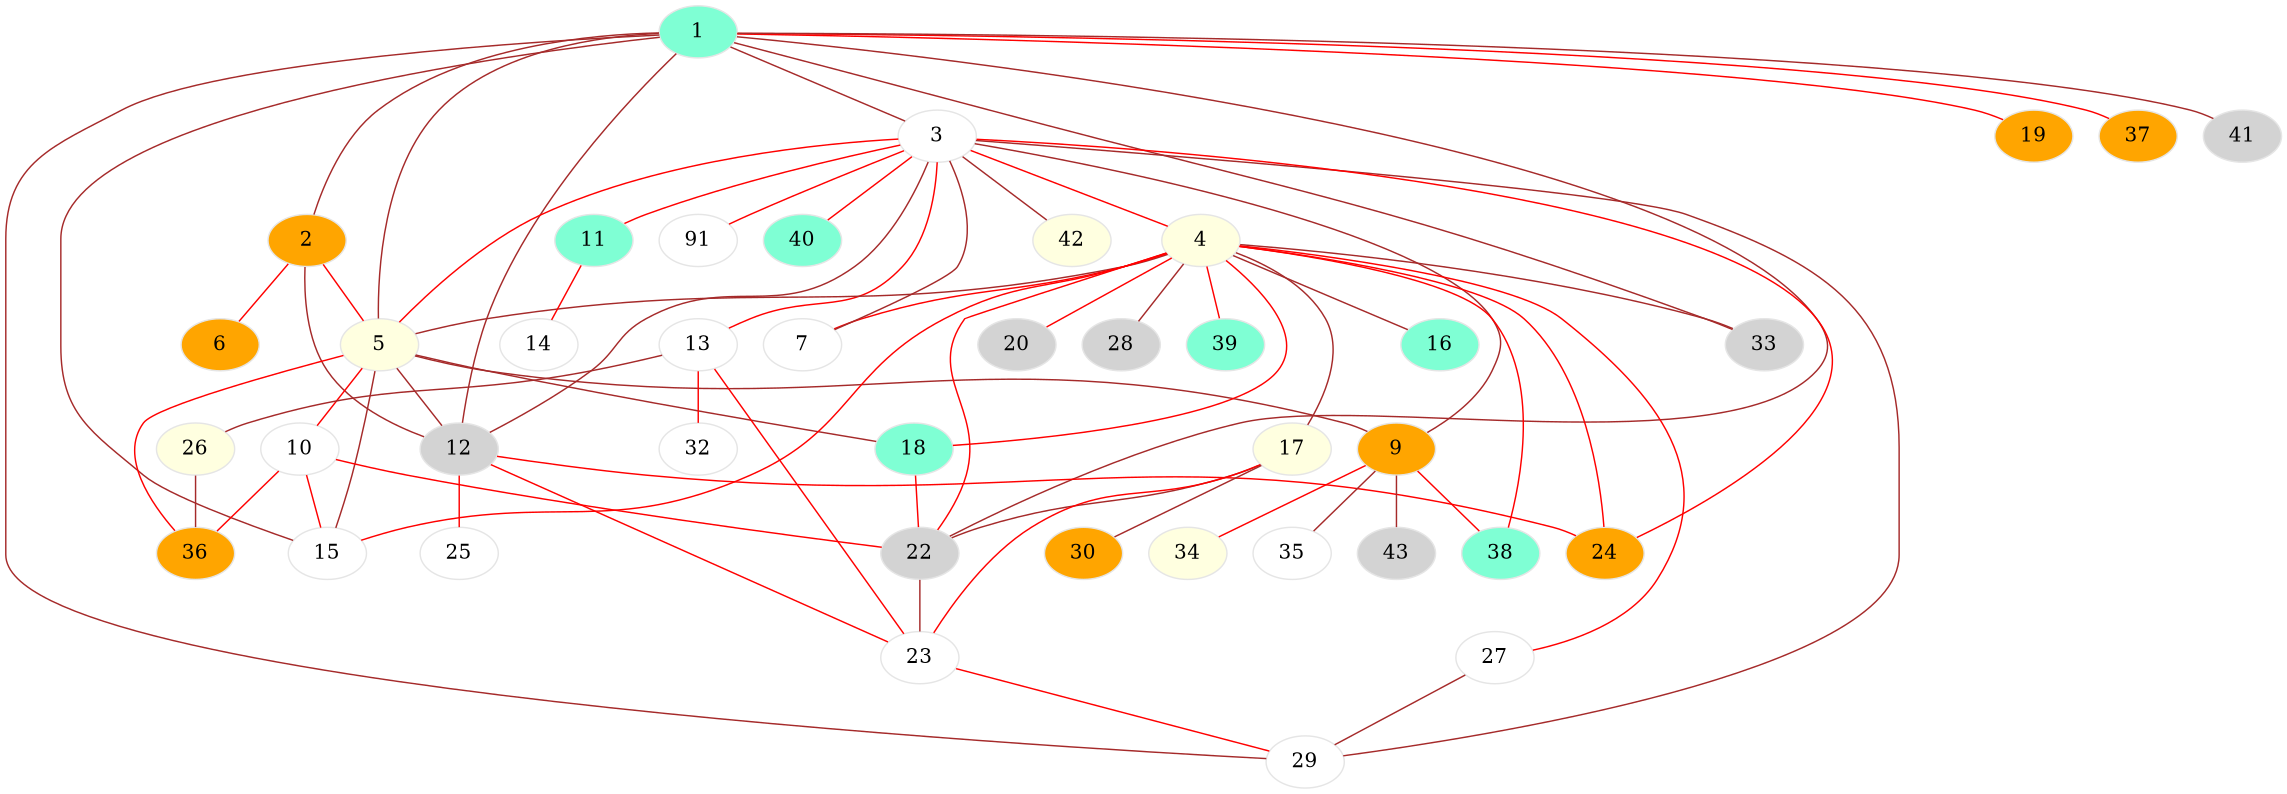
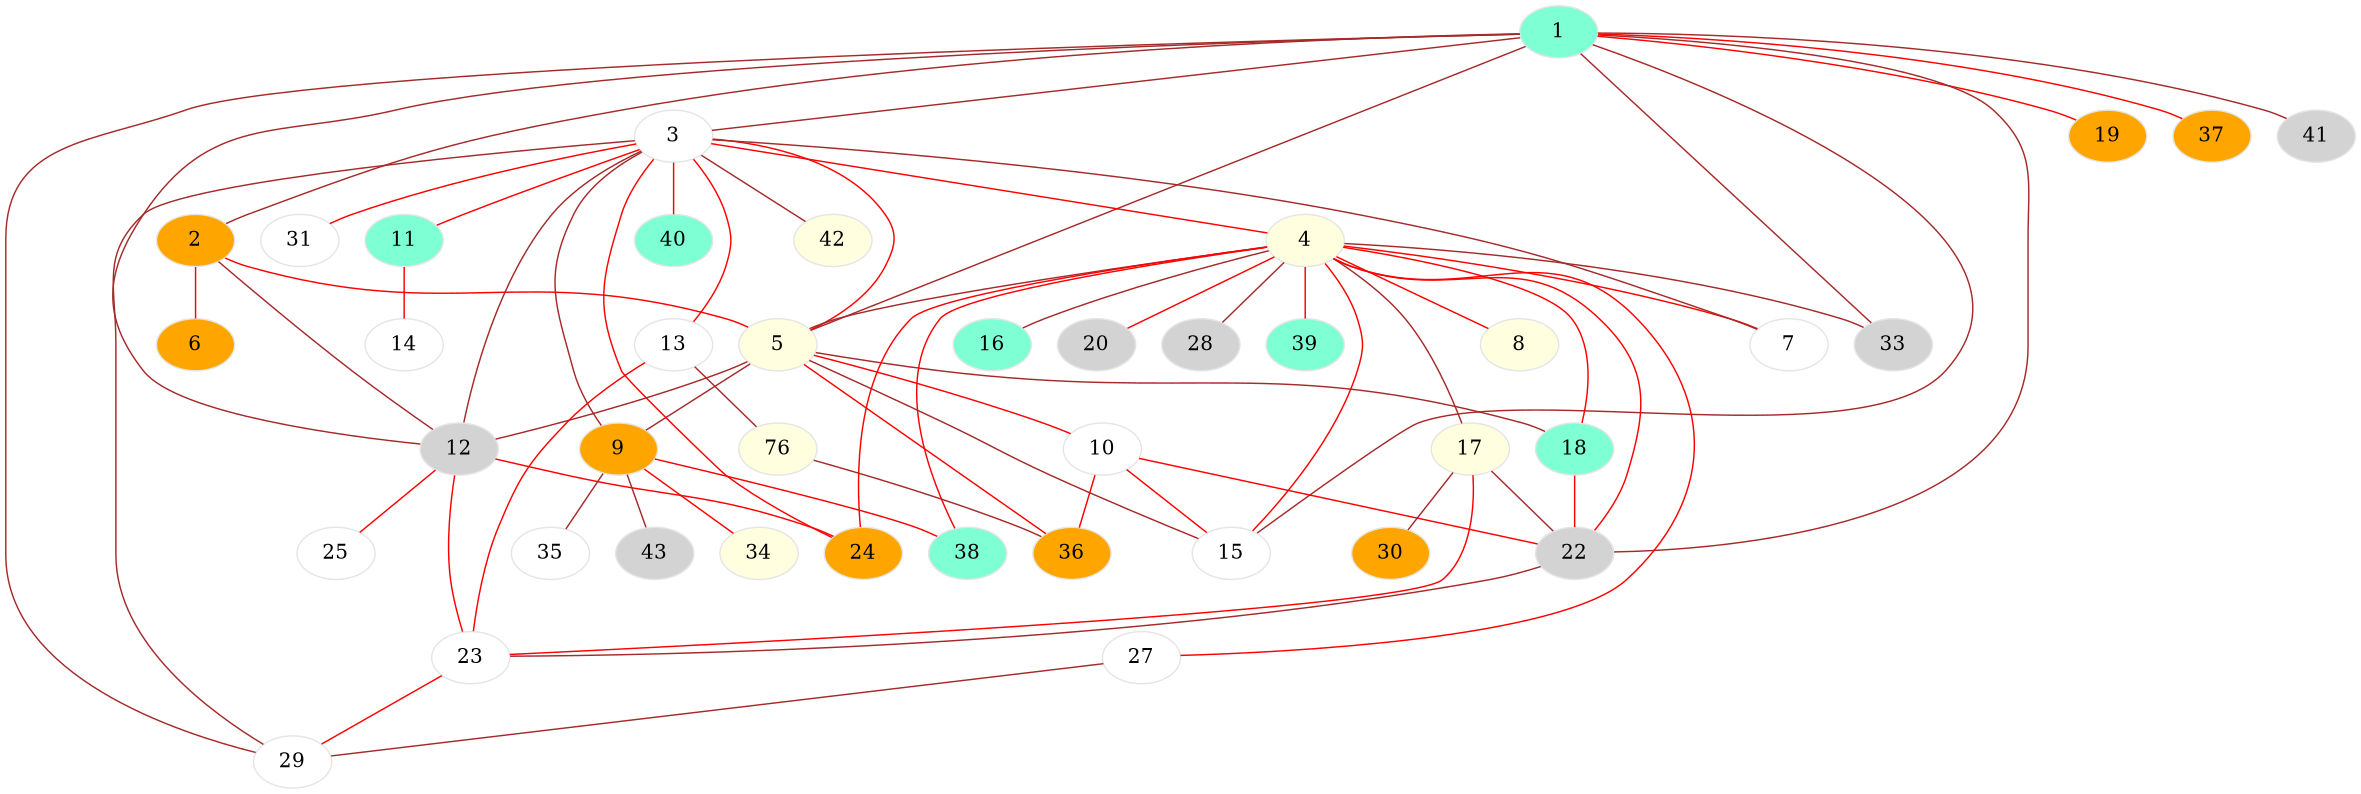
(698, 240) -> (300, 240)
none -> (1520, 345)
(196, 449) -> (778, 449)
(698, 449) -> none
